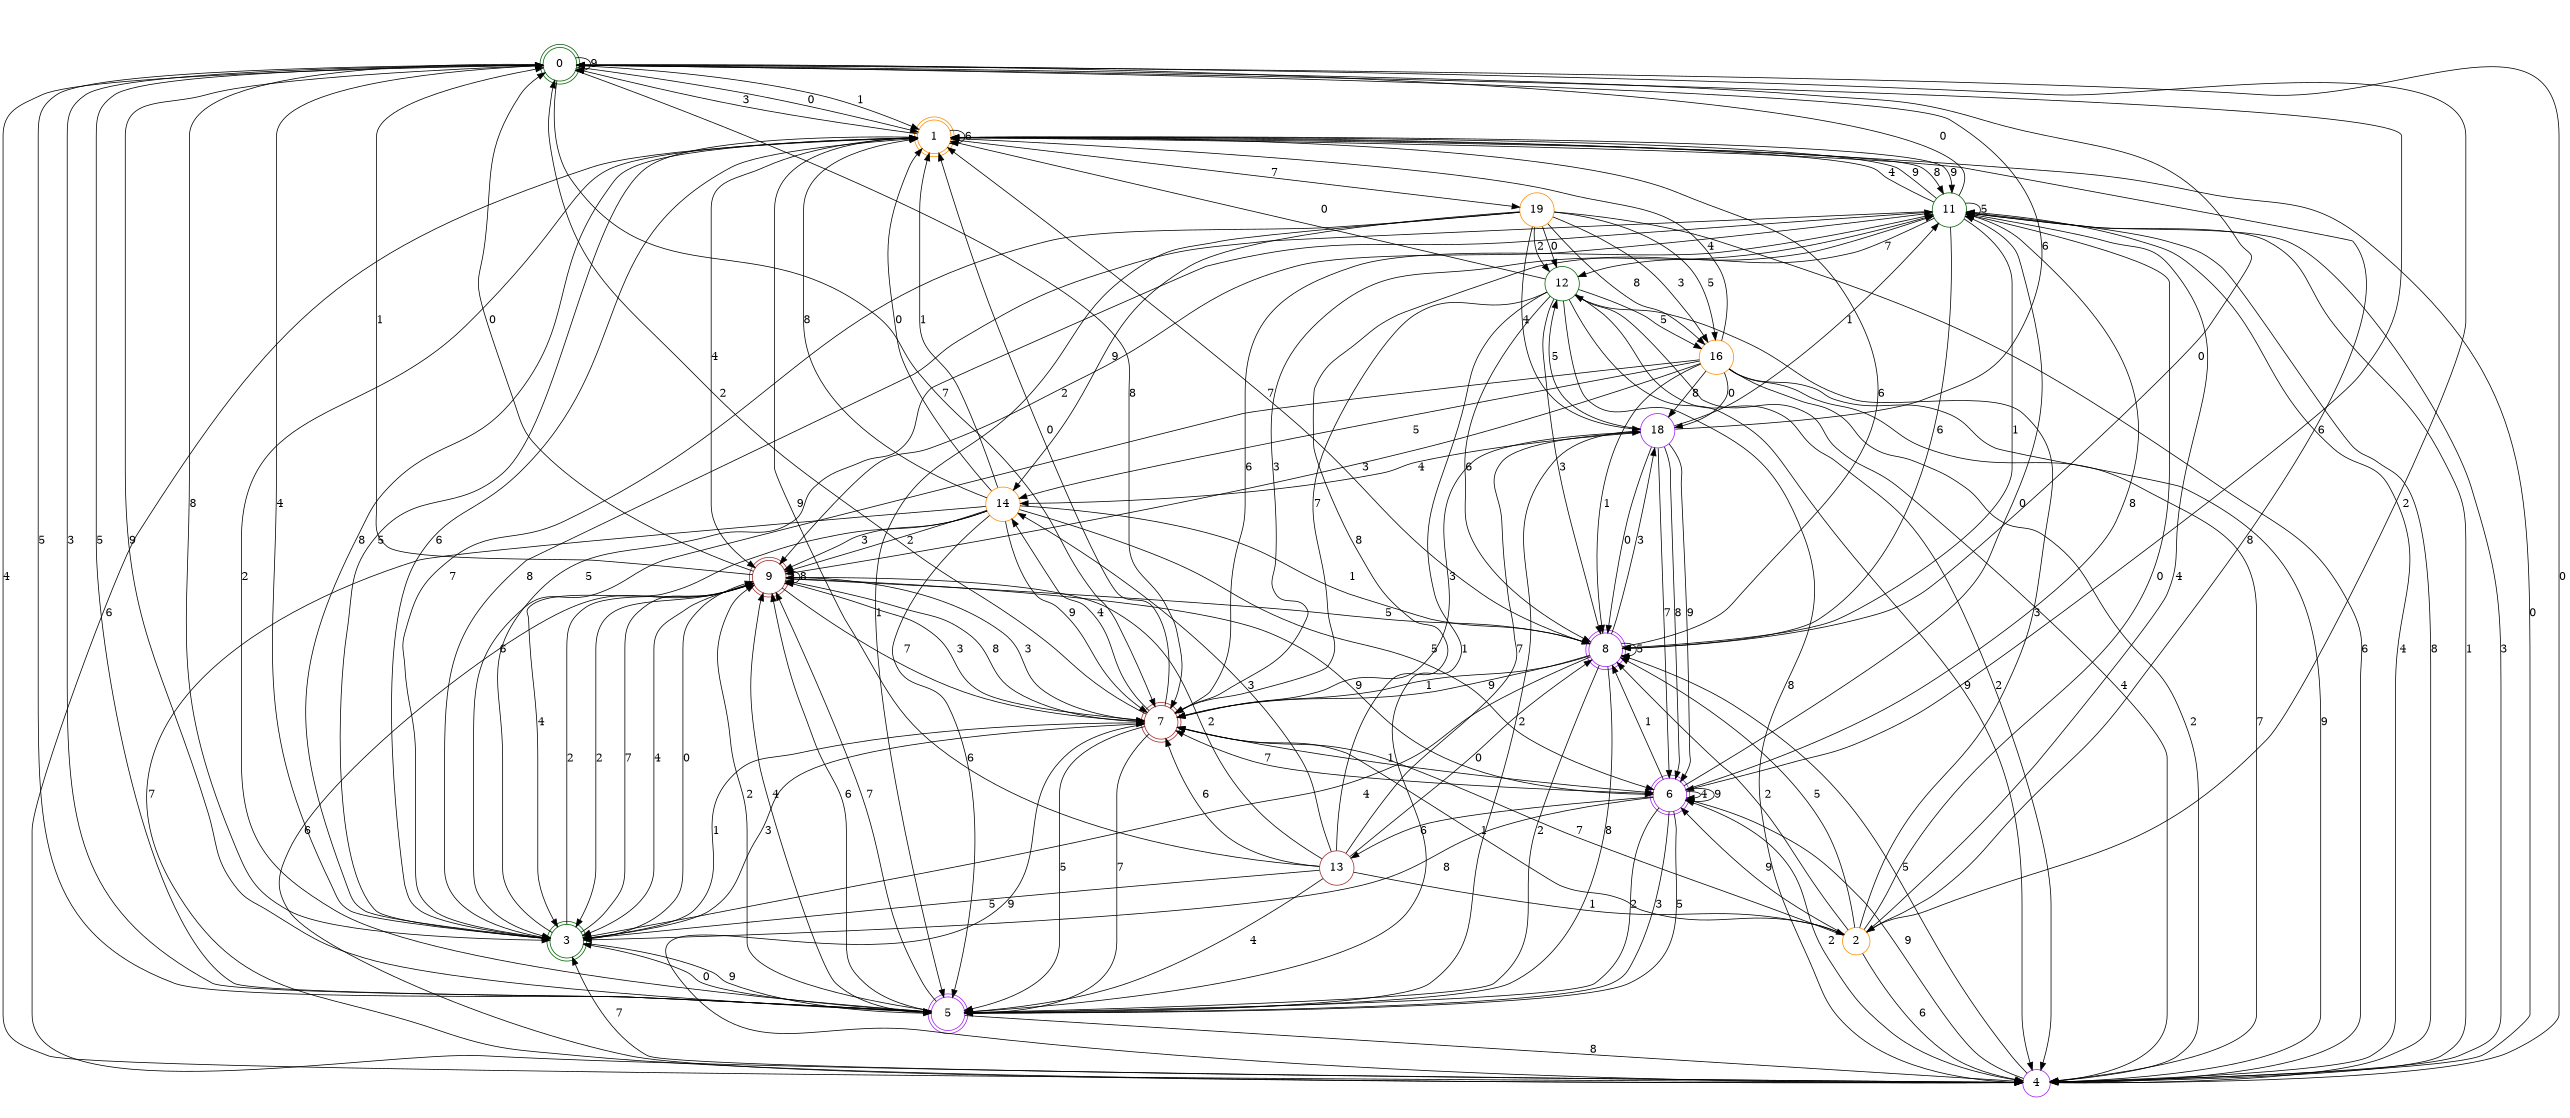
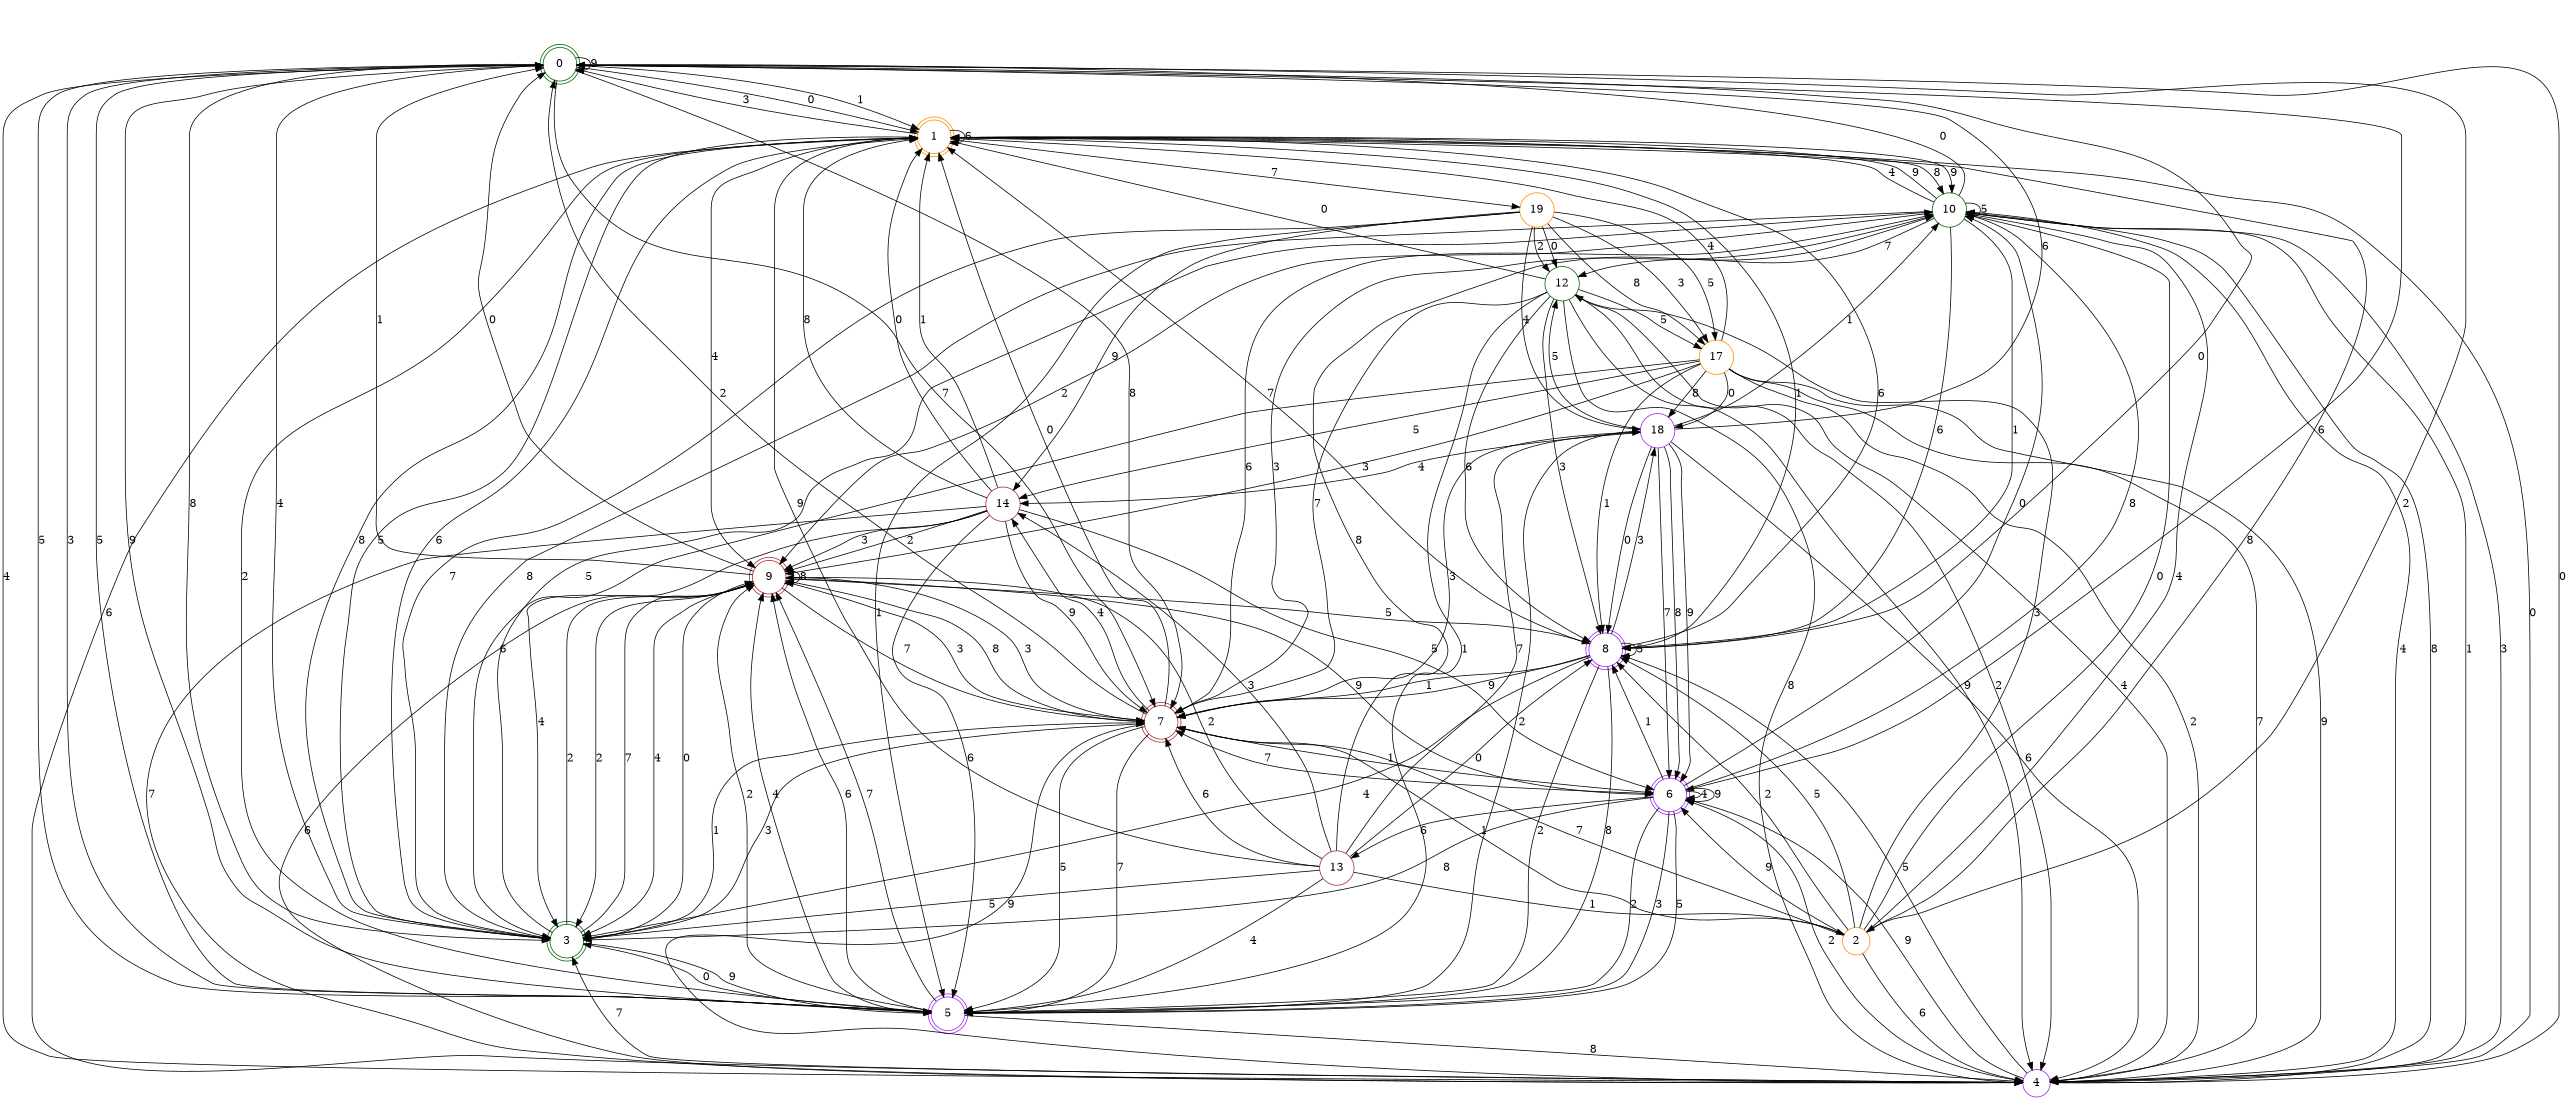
(1949, 210) -> (1949, 210)
(1716, 357) -> (1716, 357)
(1003, 504) -> (1003, 504)
(2297, 538) -> (2003, 736)
(1301, 573) -> (1591, 183)
